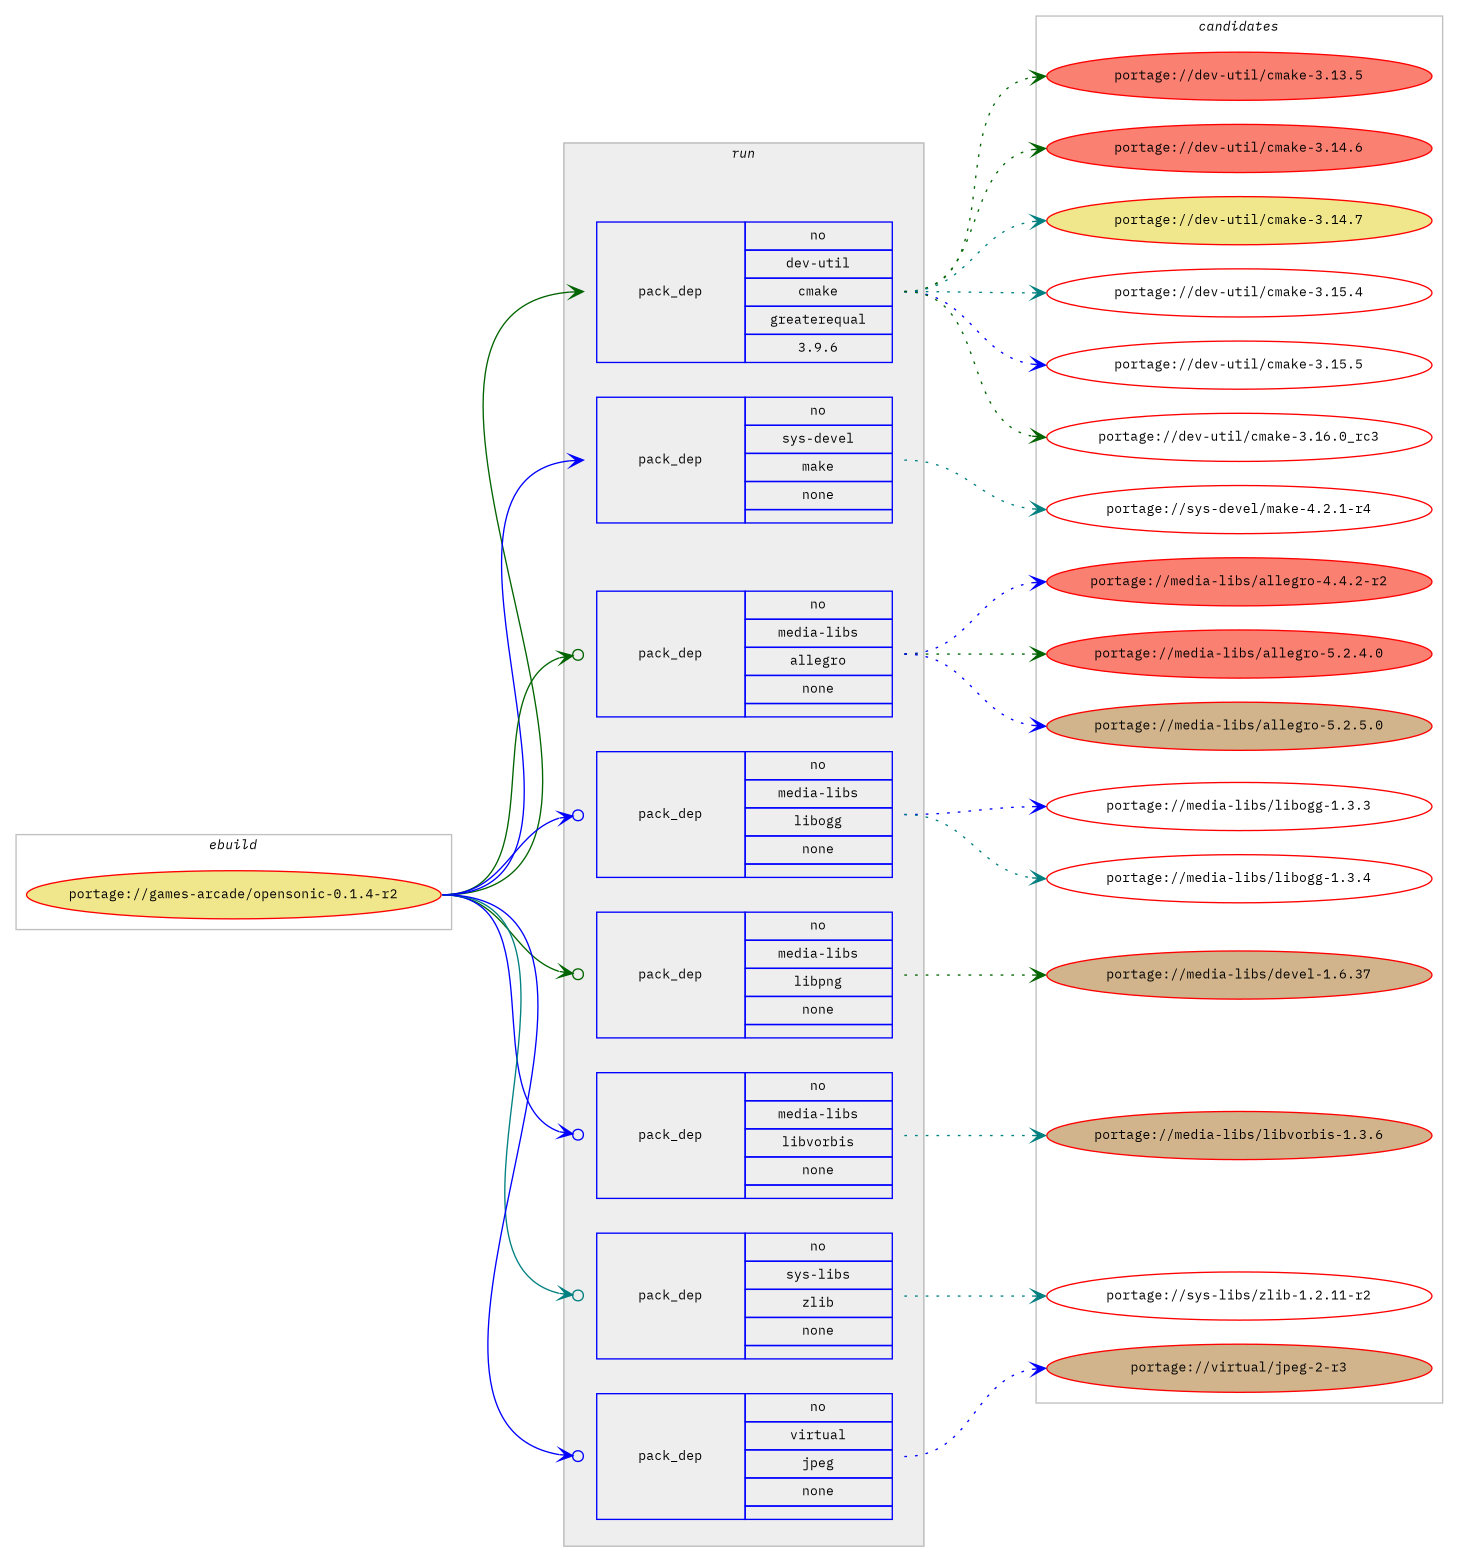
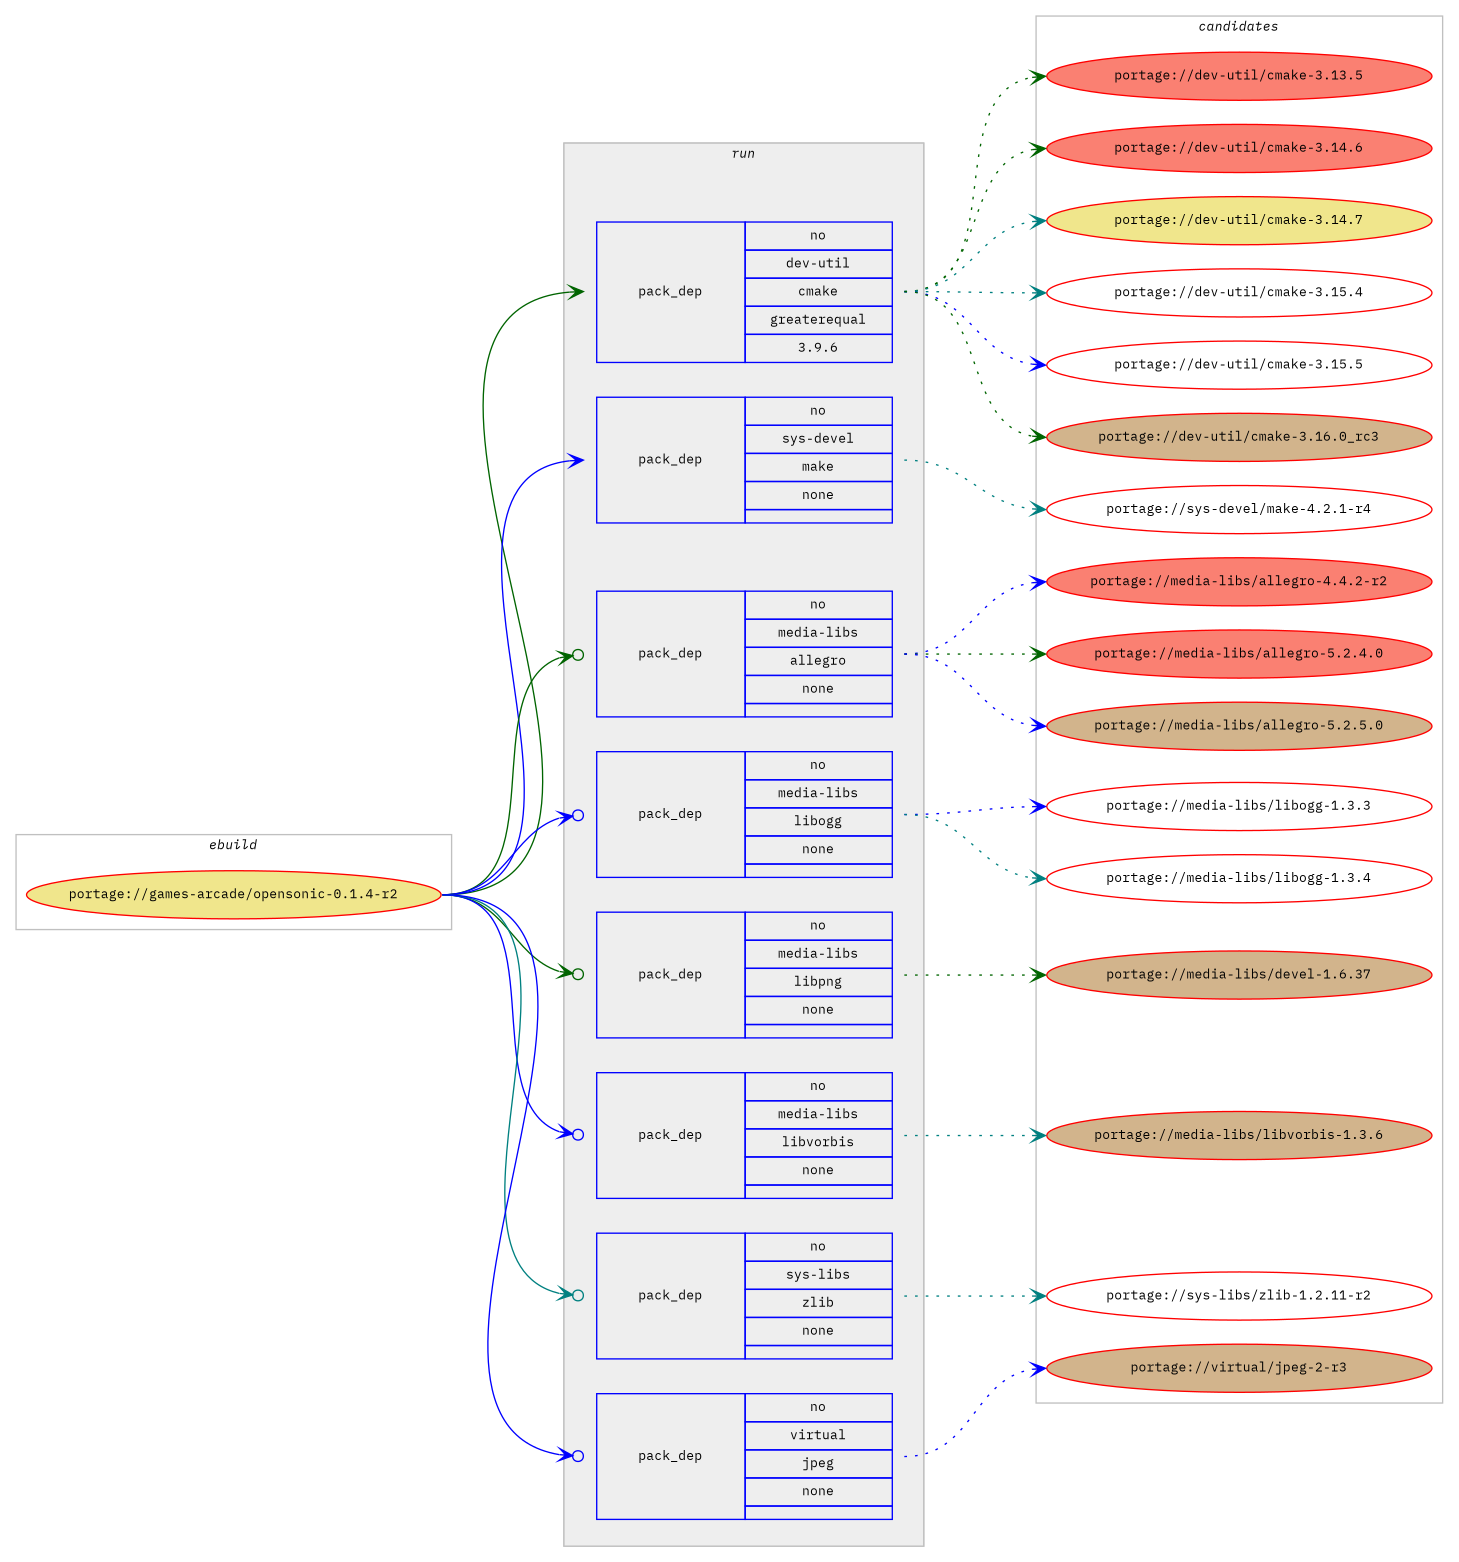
(1239, 437) -> (1239, 437)
